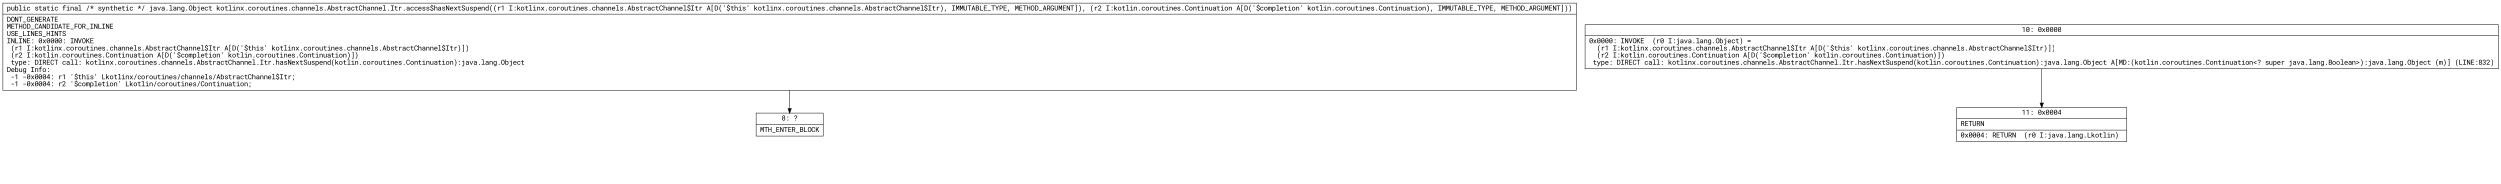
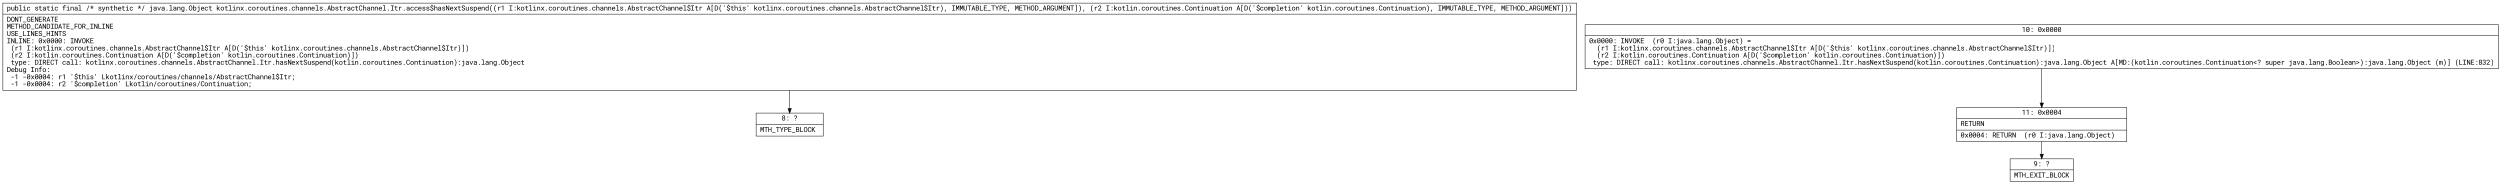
(790, 130) -> (788, 130)
(2042, 136) -> (2040, 136)
none -> (2042, 170)
